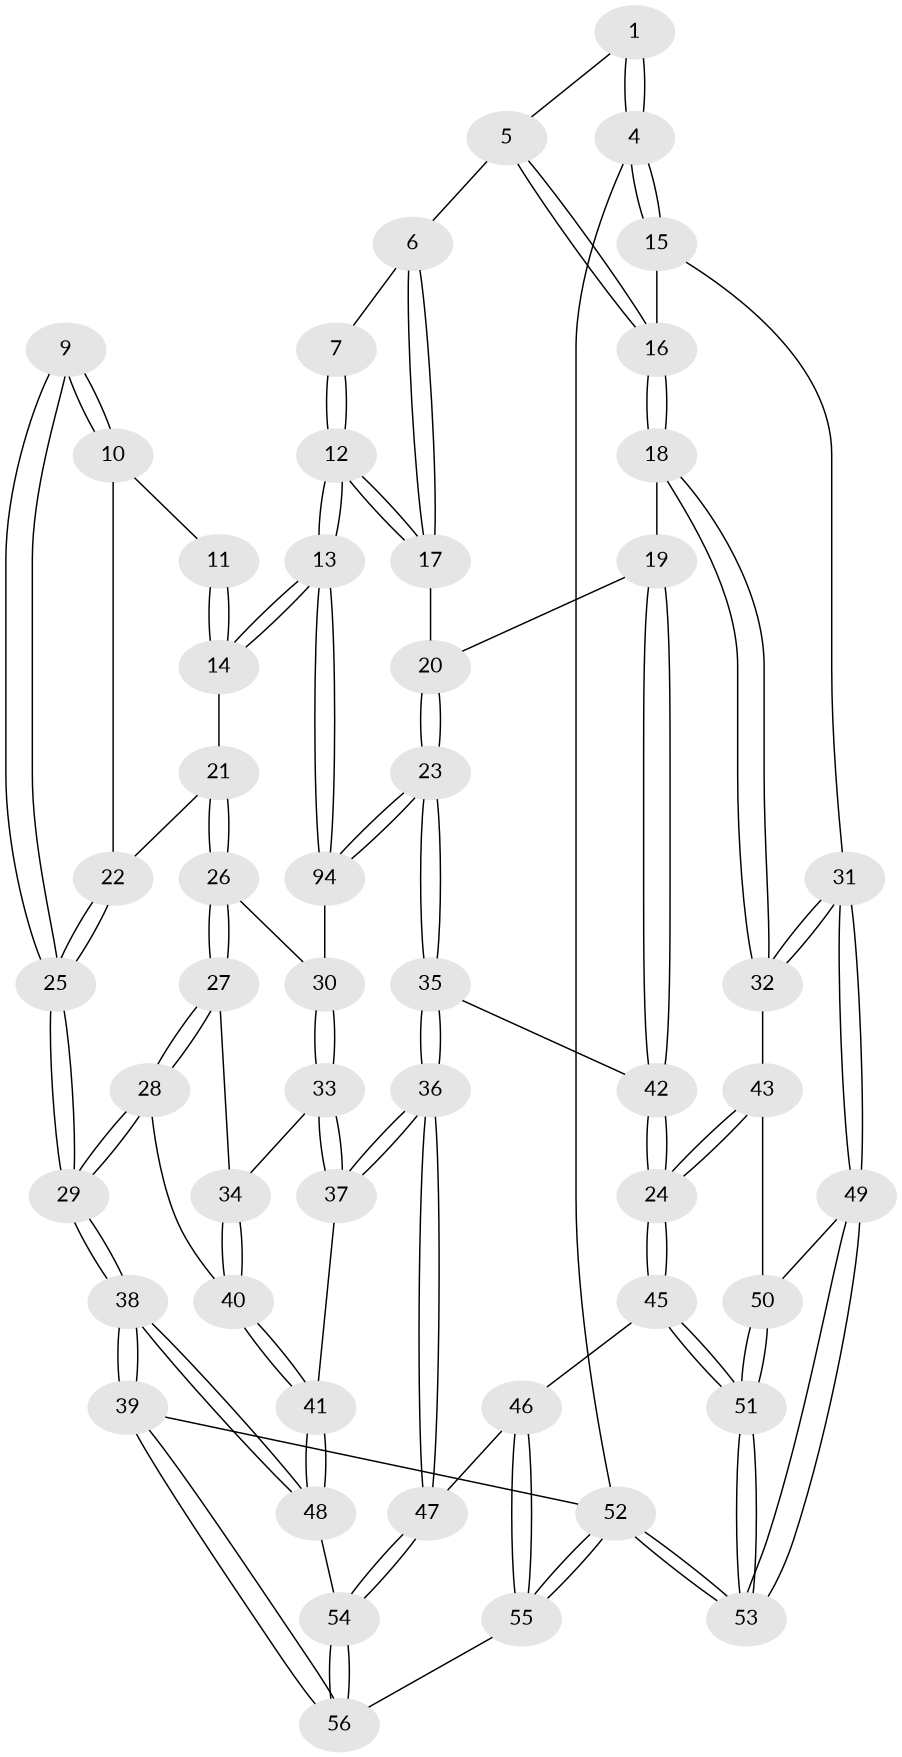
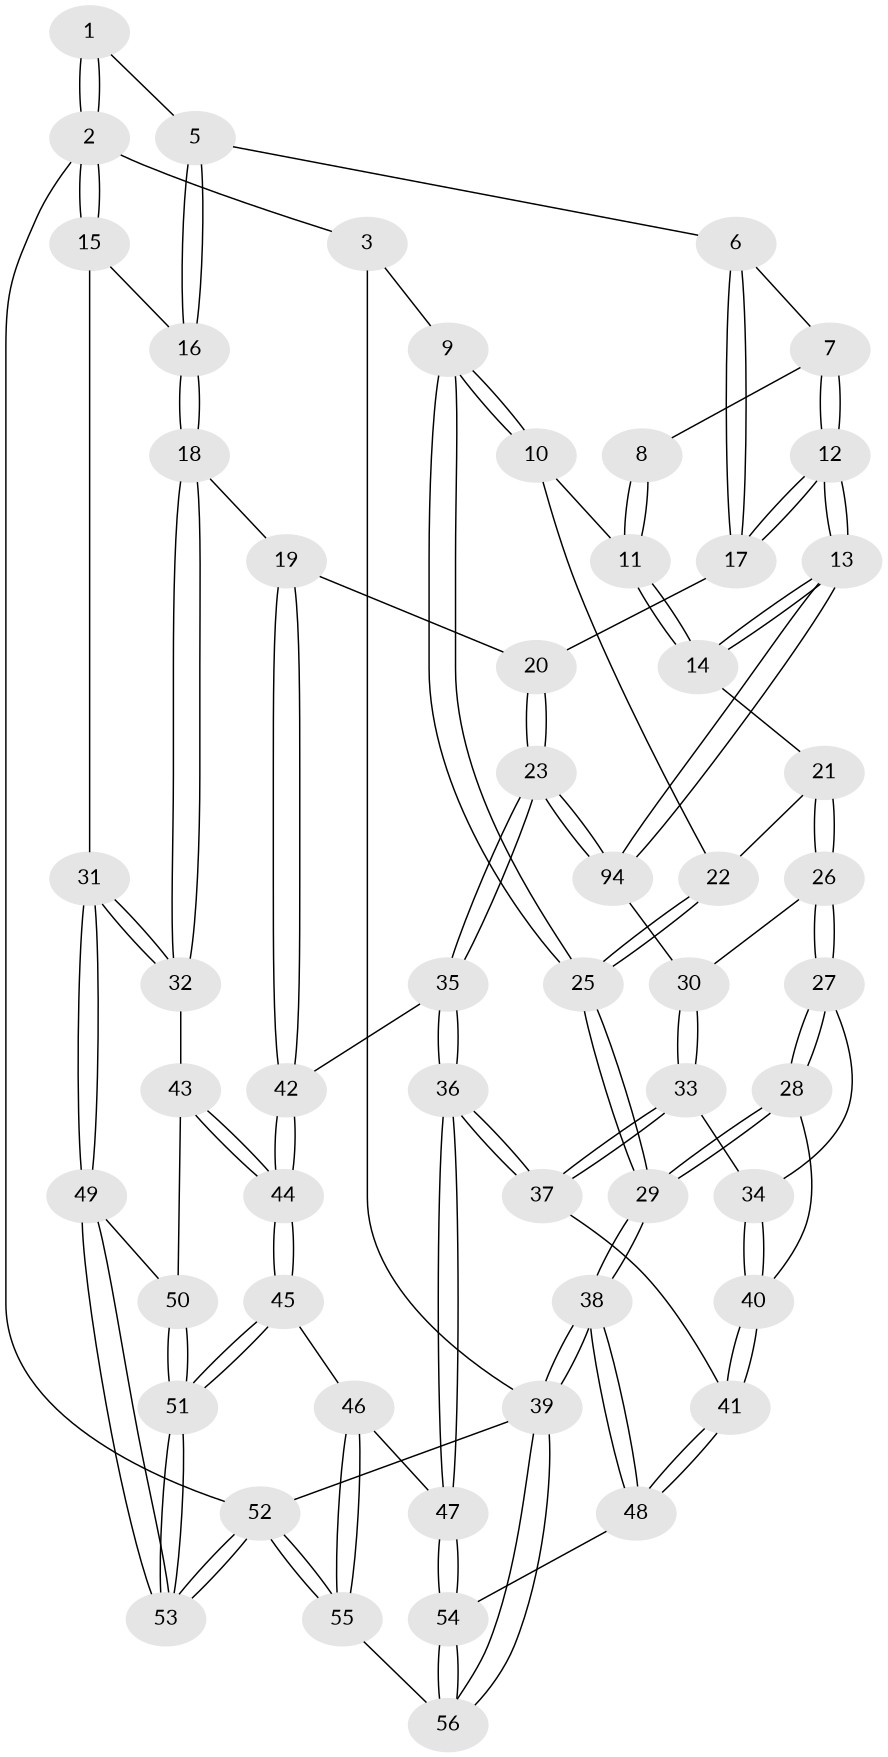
(635, 138) -> (90, 138)
none -> (367, 244)
none -> (642, 456)
(657, 1196) -> (284, 1196)
